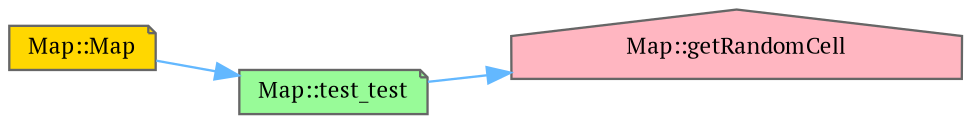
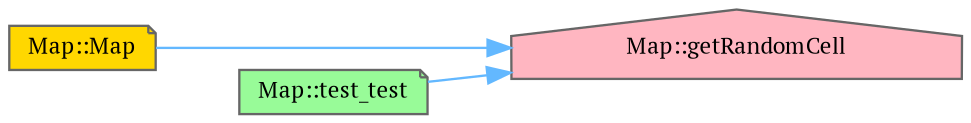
(186, 66) -> (322, 48)
